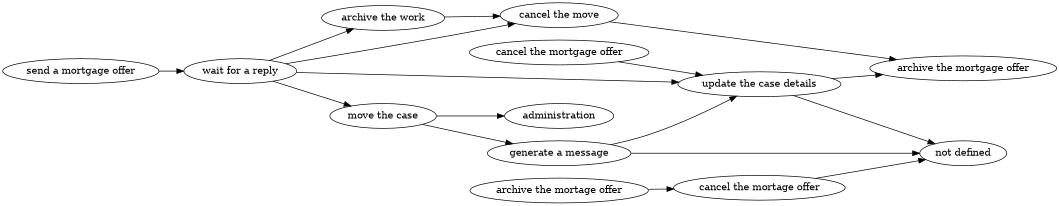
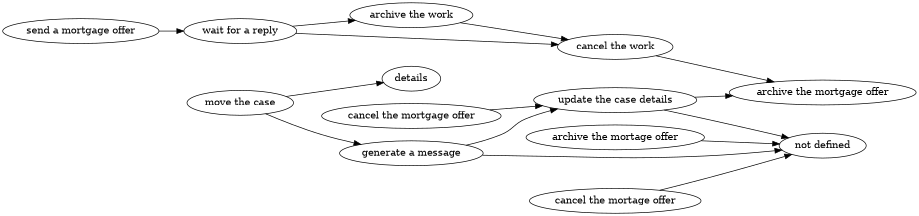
(559, 15) -> (615, 47)
(484, 77) -> none
(309, 93) -> none
(559, 116) -> (411, 79)
(658, 189) -> (737, 142)
